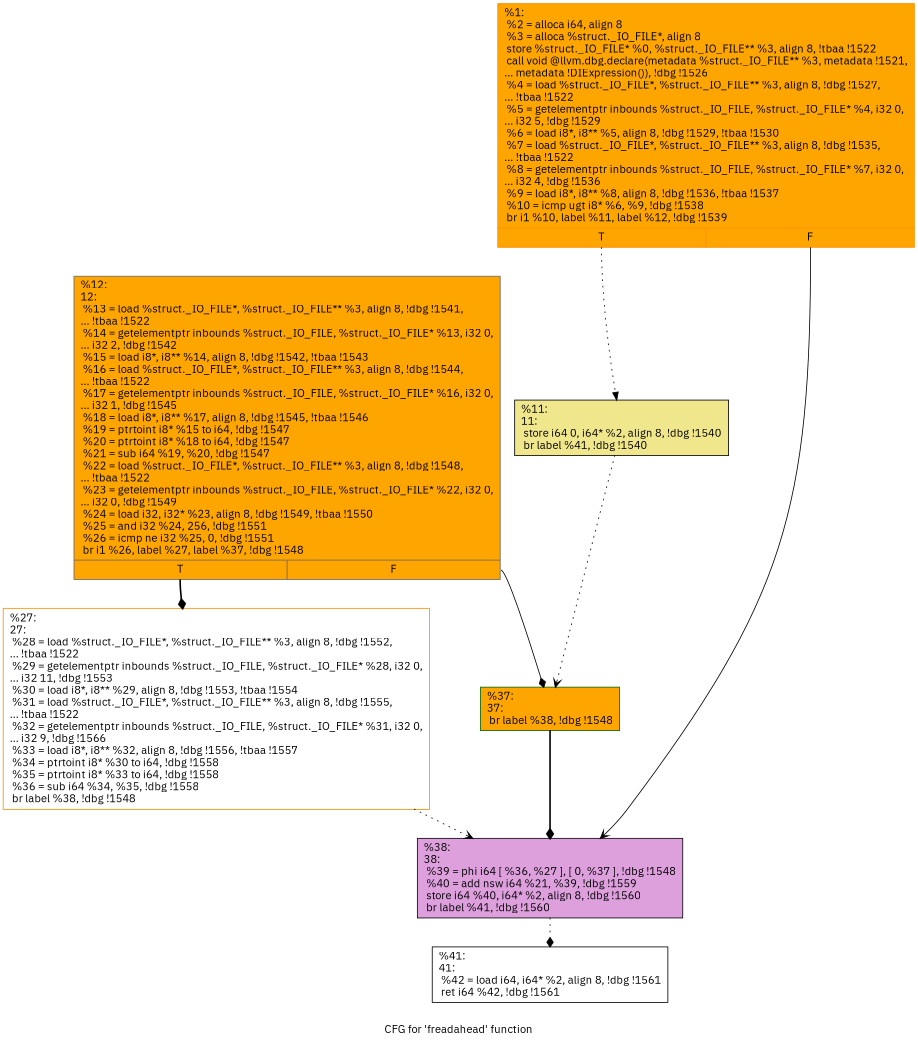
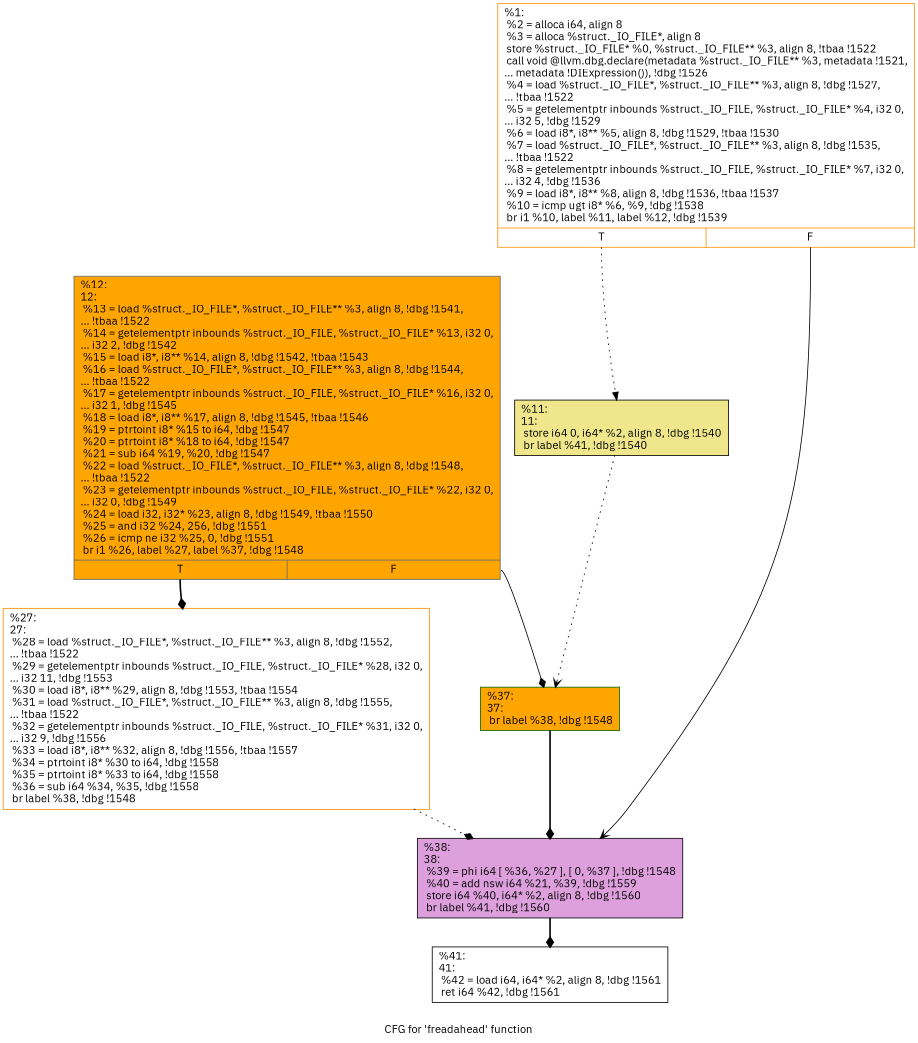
(706, 125) -> (706, 125)
(58, 739) -> (58, 739)
(439, 822) -> (439, 822)
(550, 928) -> (550, 928)
